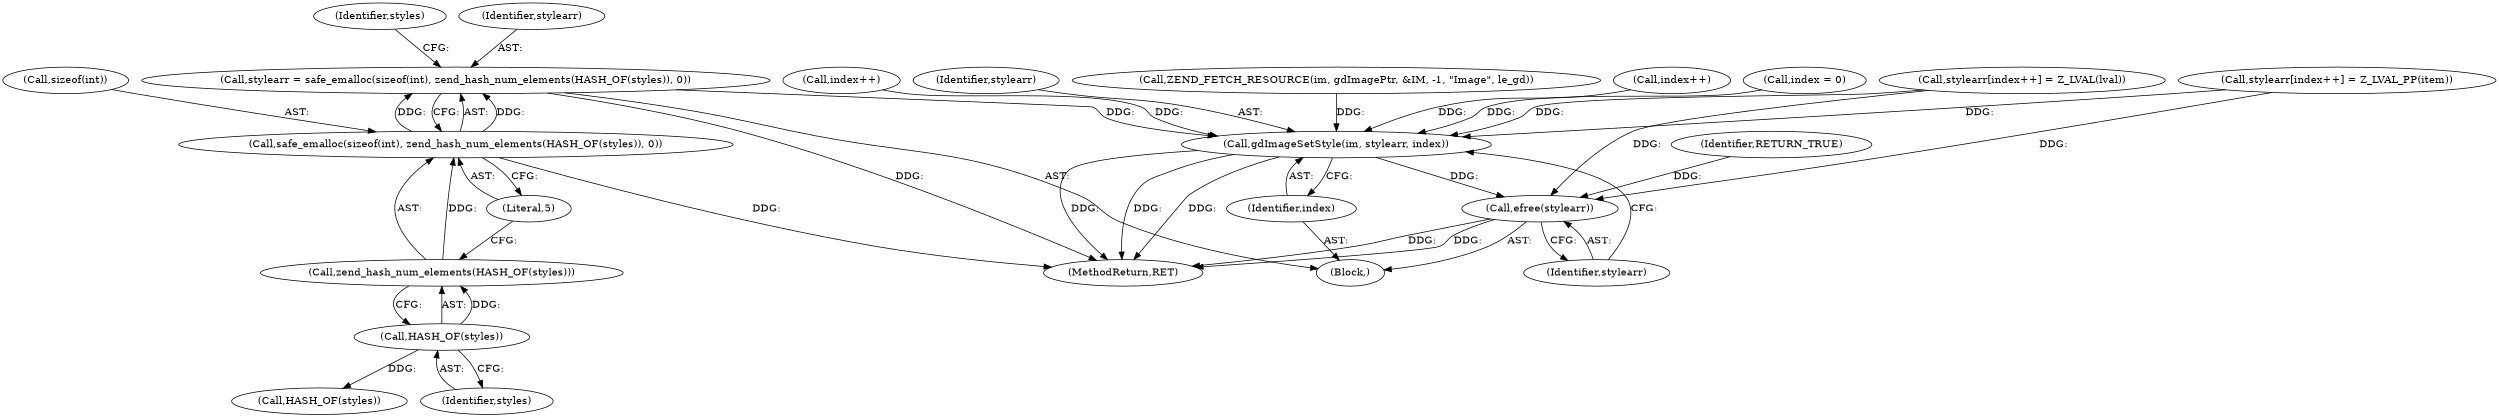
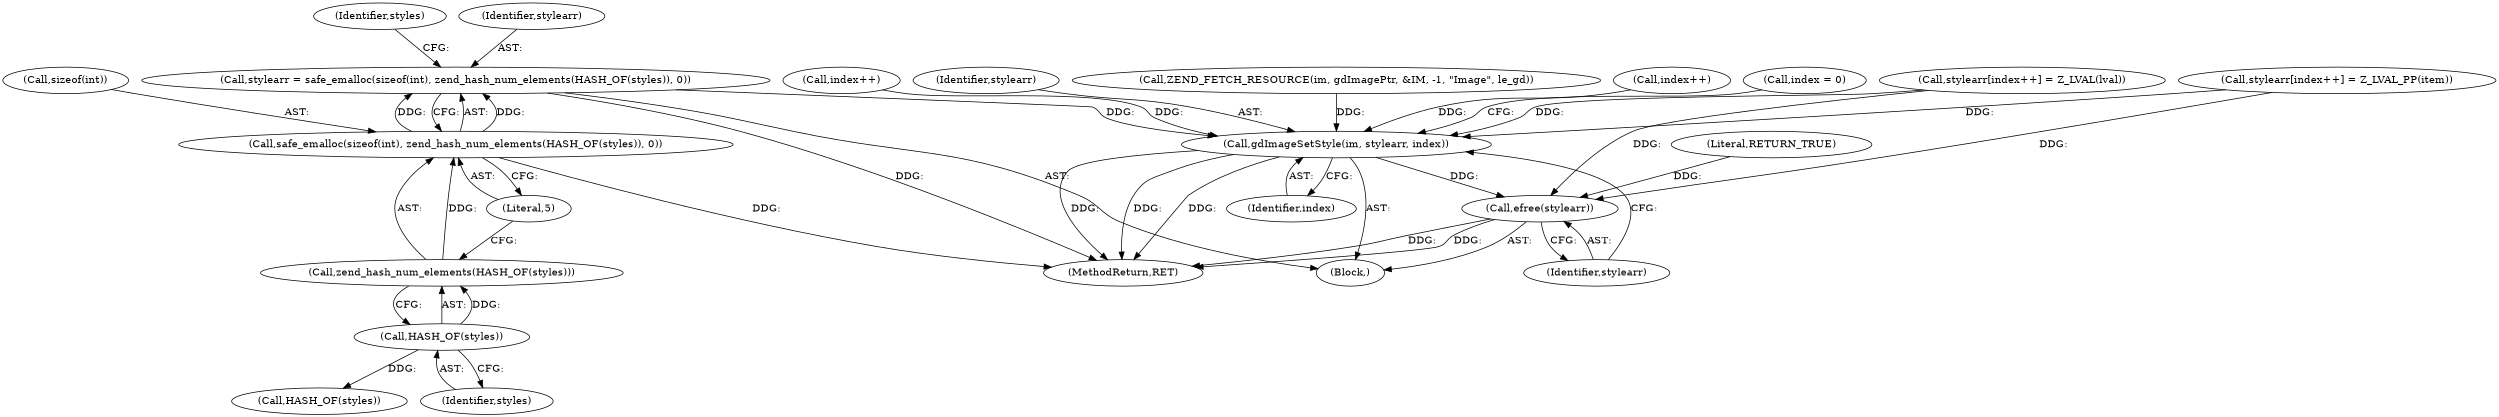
(1503, 112) -> (1503, 112)
(1772, 145) -> (1772, 145)
(1319, 238) -> (1366, 204)
